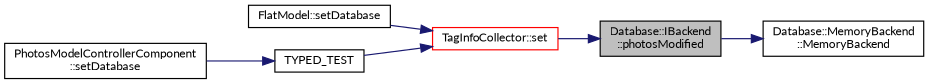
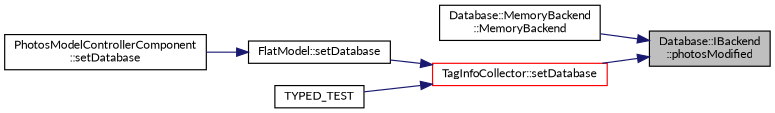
(495, 39) -> (520, 74)
(736, 39) -> (619, 36)
(235, 61) -> (221, 52)
